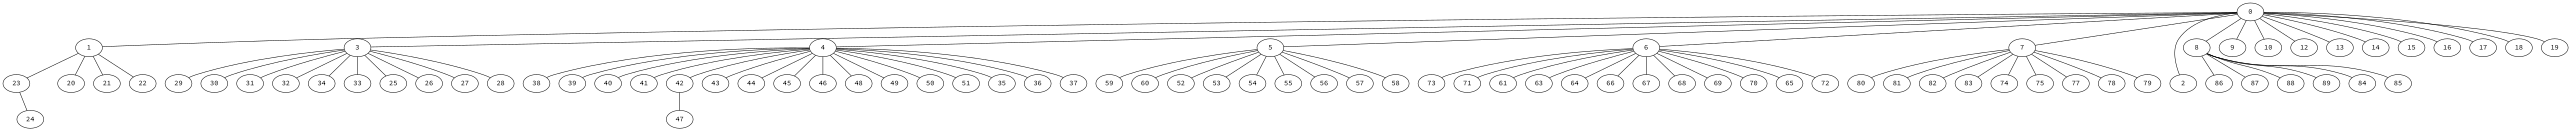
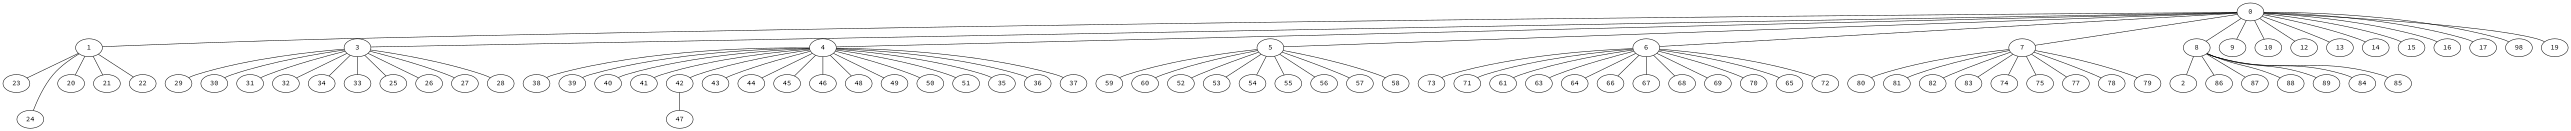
(2189, 29) -> (2190, 66)
(2519, 48) -> (2519, 48)
(23, 101) -> (51, 78)
